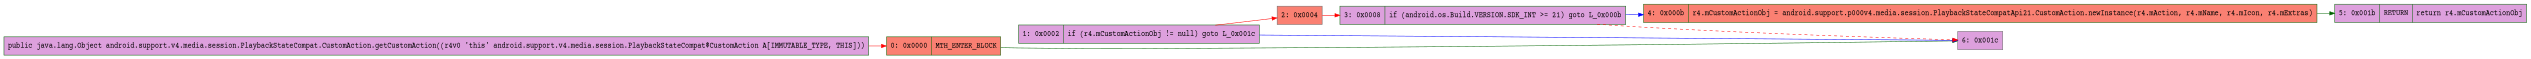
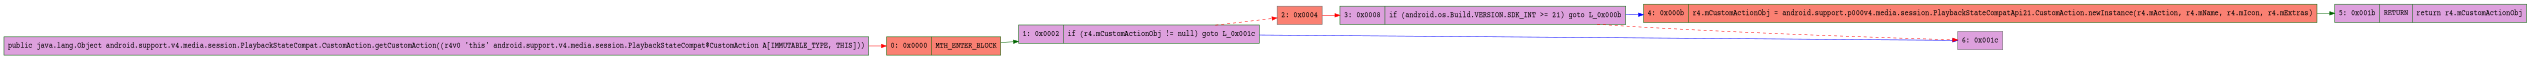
(1244, 22) -> (1244, 22)
(1477, 46) -> (1007, 42)
